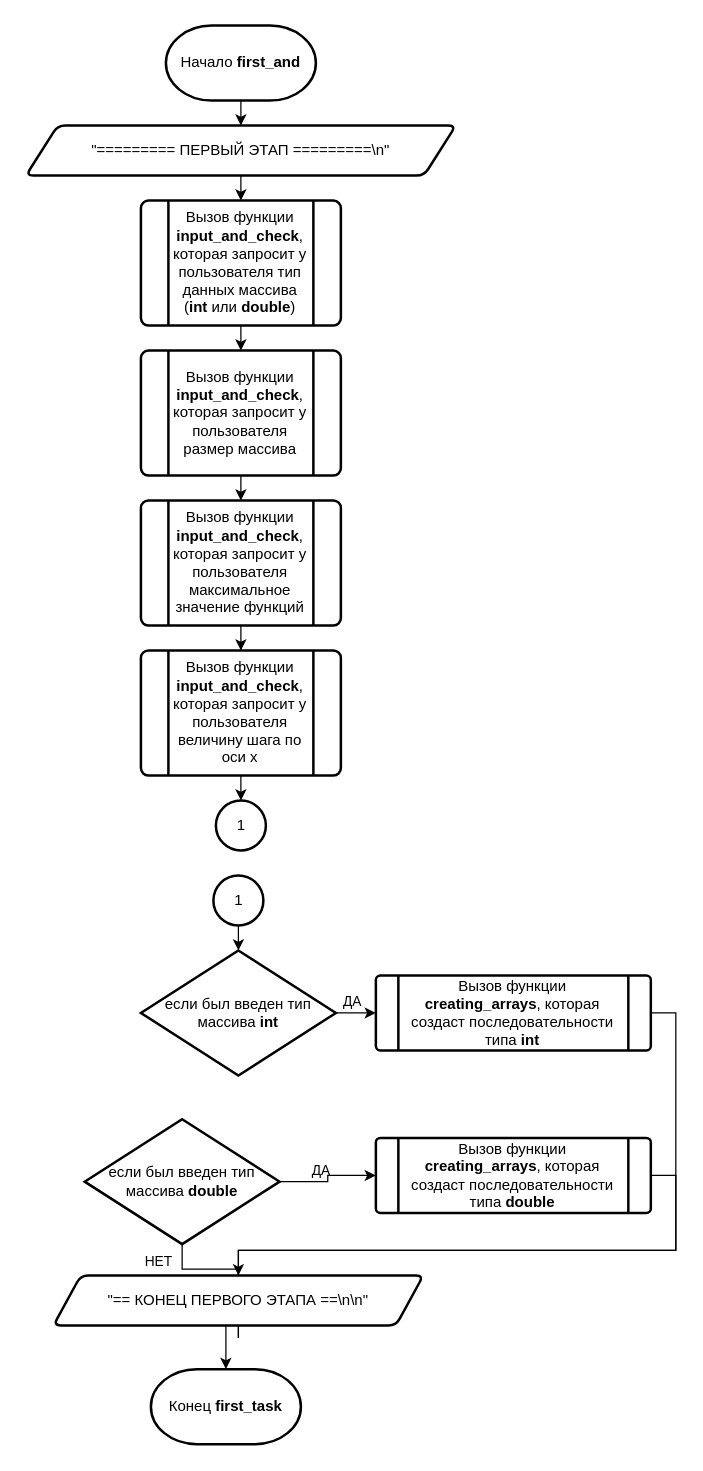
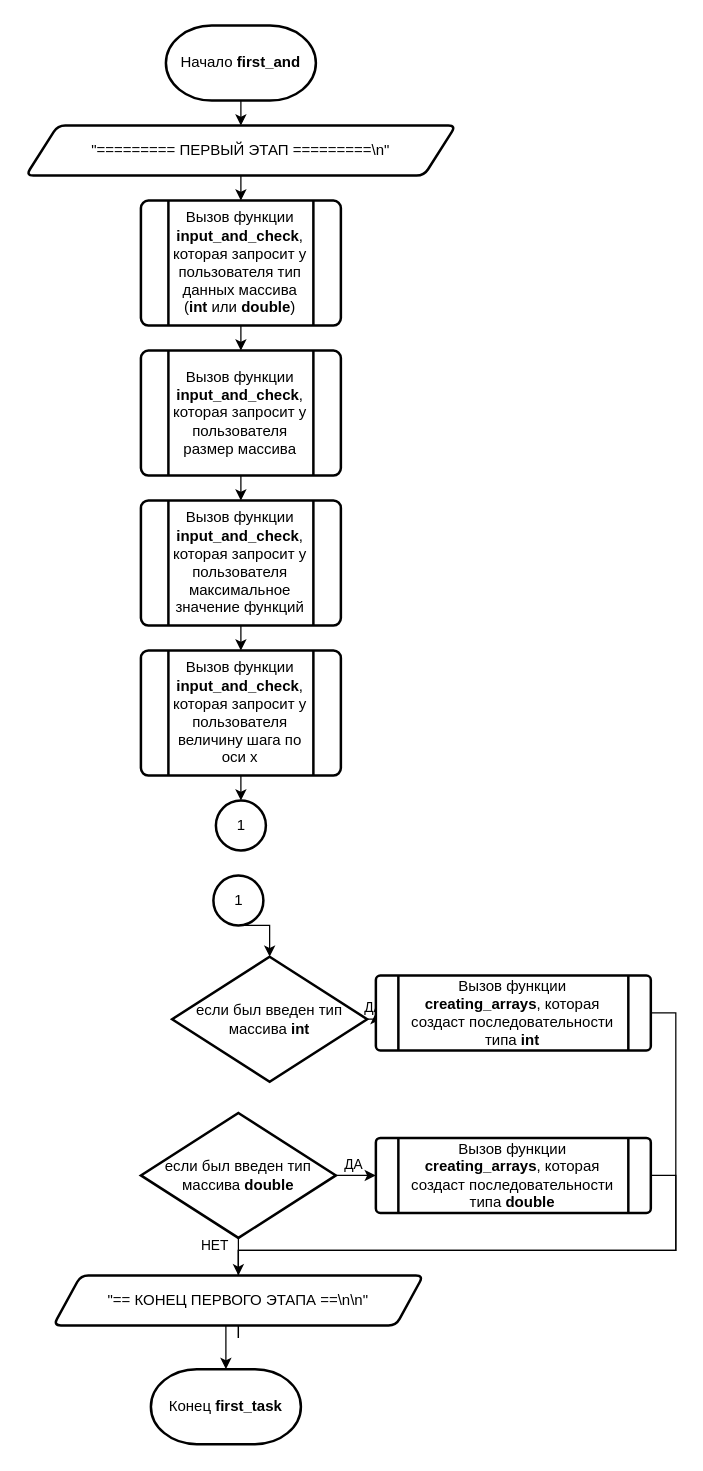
(238, 1013) -> (269, 1019)
(182, 1182) -> (238, 1176)
